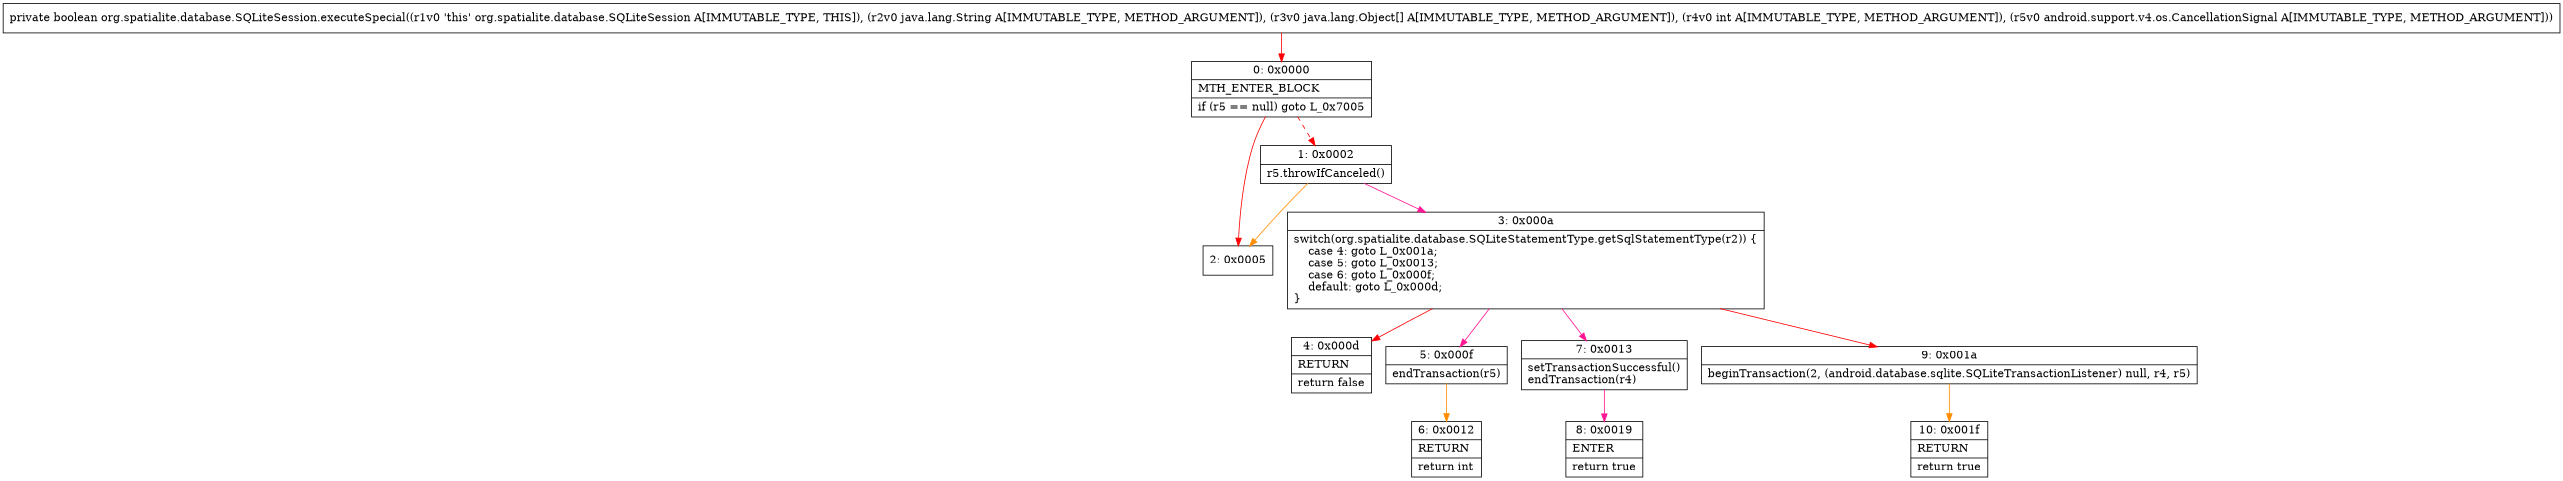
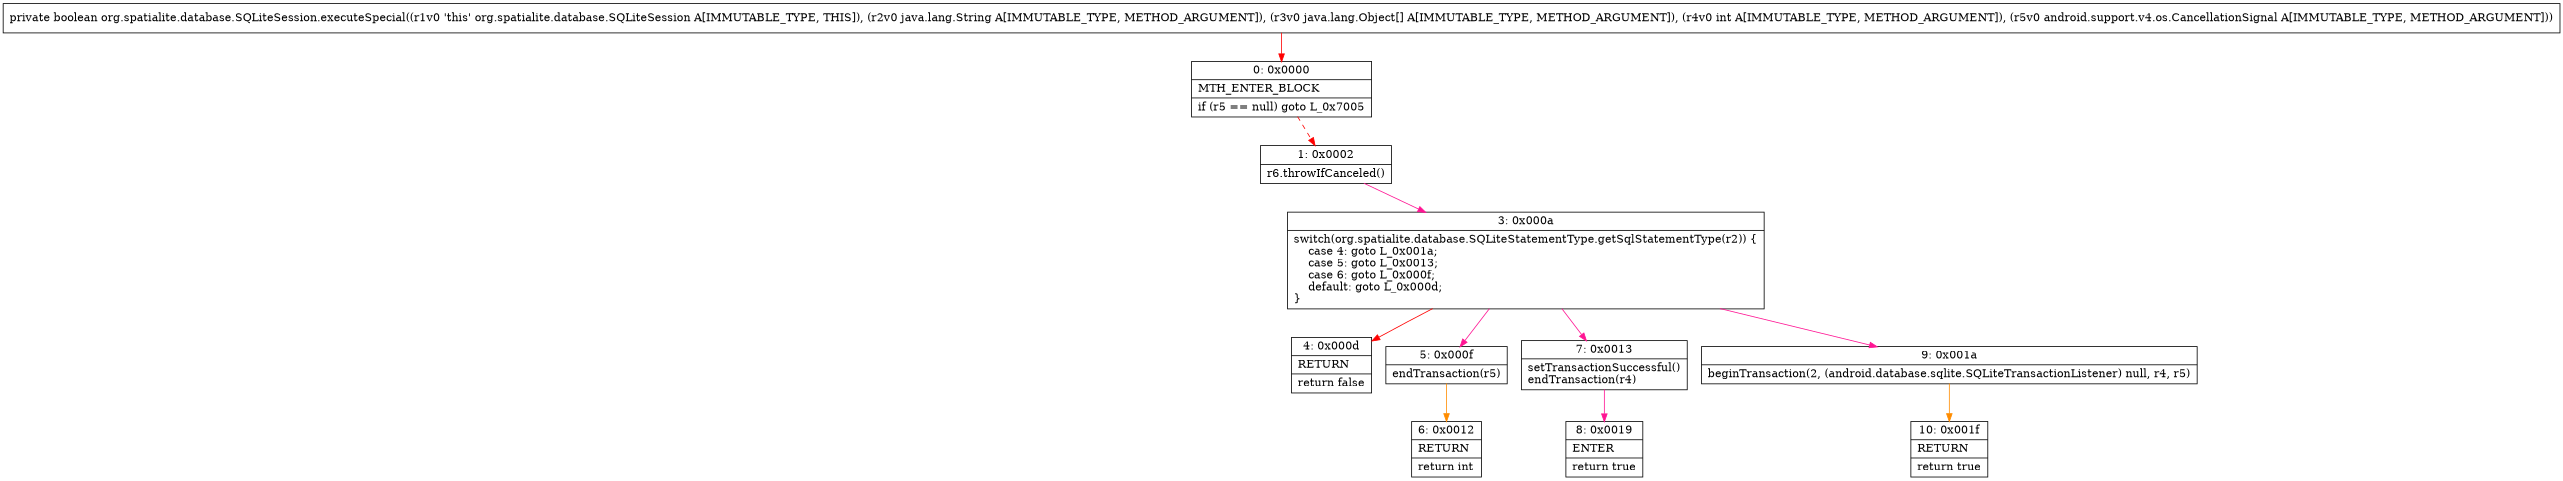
(1326, 174) -> (1326, 174)
(1238, 261) -> none
(1795, 327) -> (1795, 327)
